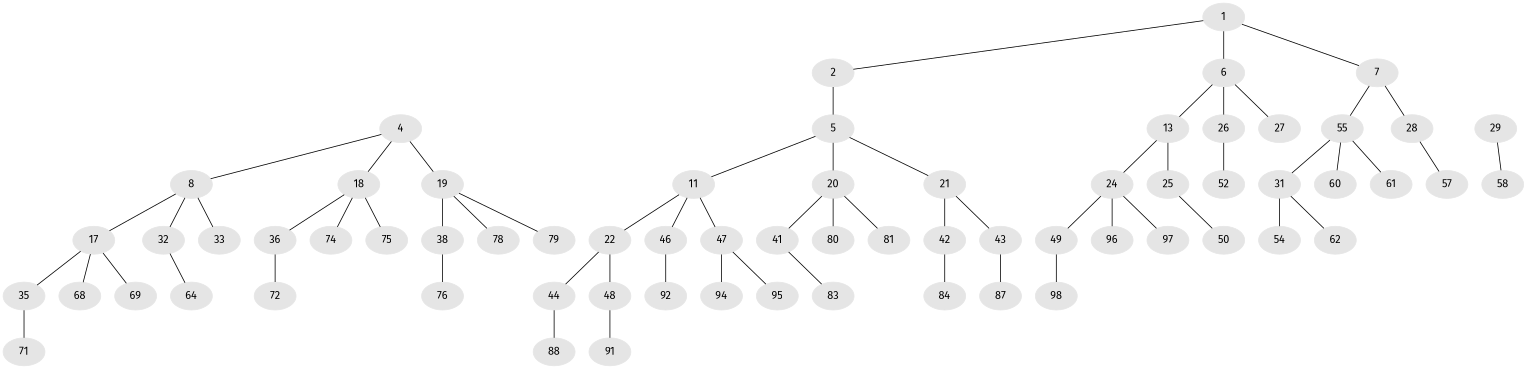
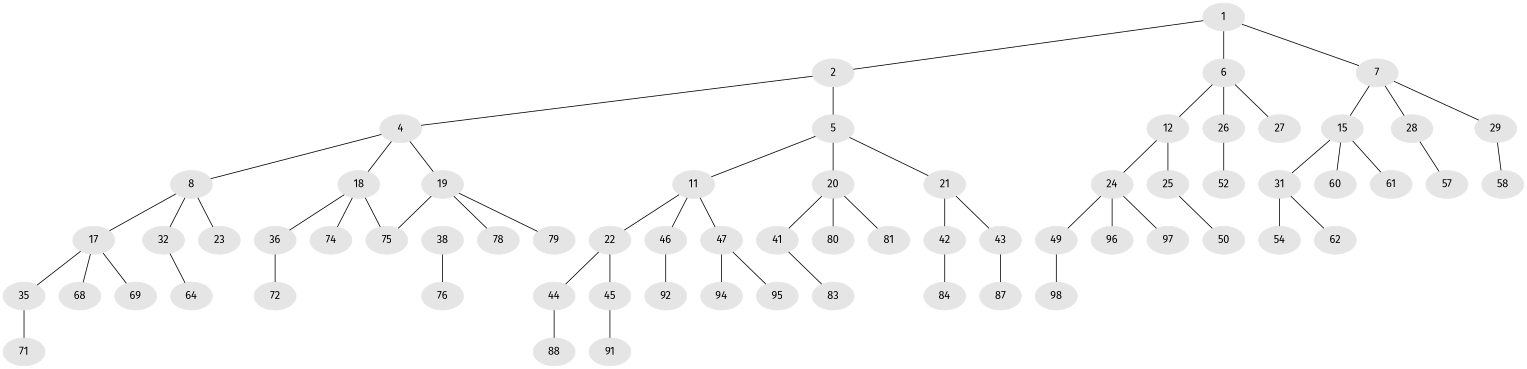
none -> (617, 101)
none -> (1436, 101)
(1168, 129) -> (1168, 129)
(1342, 129) -> (1342, 129)
(443, 212) -> (415, 212)
(219, 240) -> (219, 240)
(610, 296) -> (610, 296)
